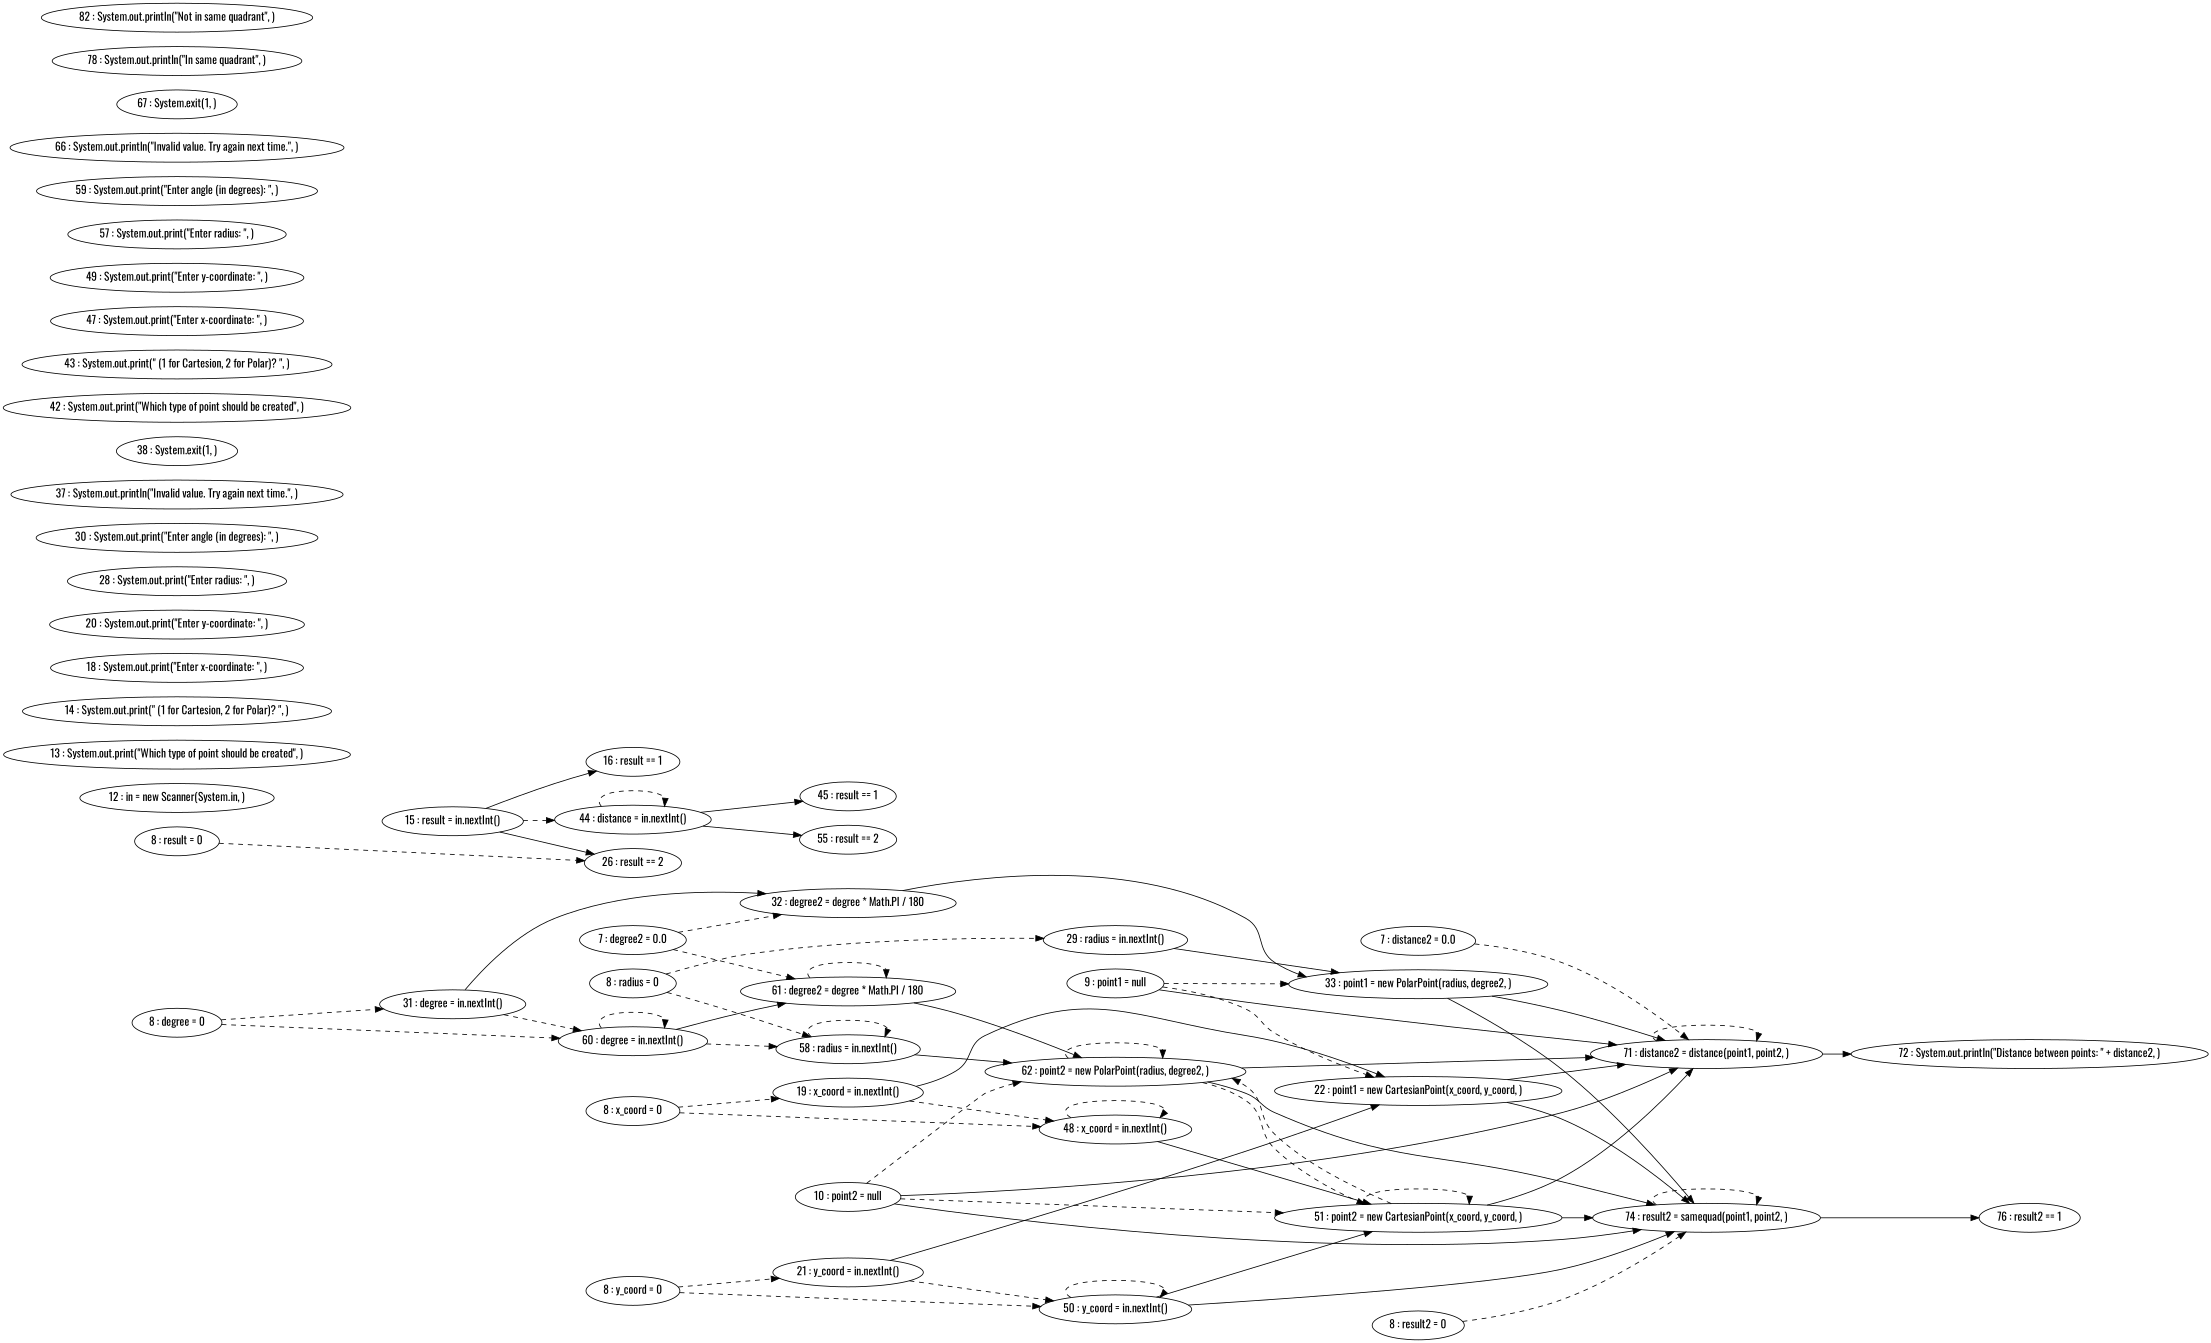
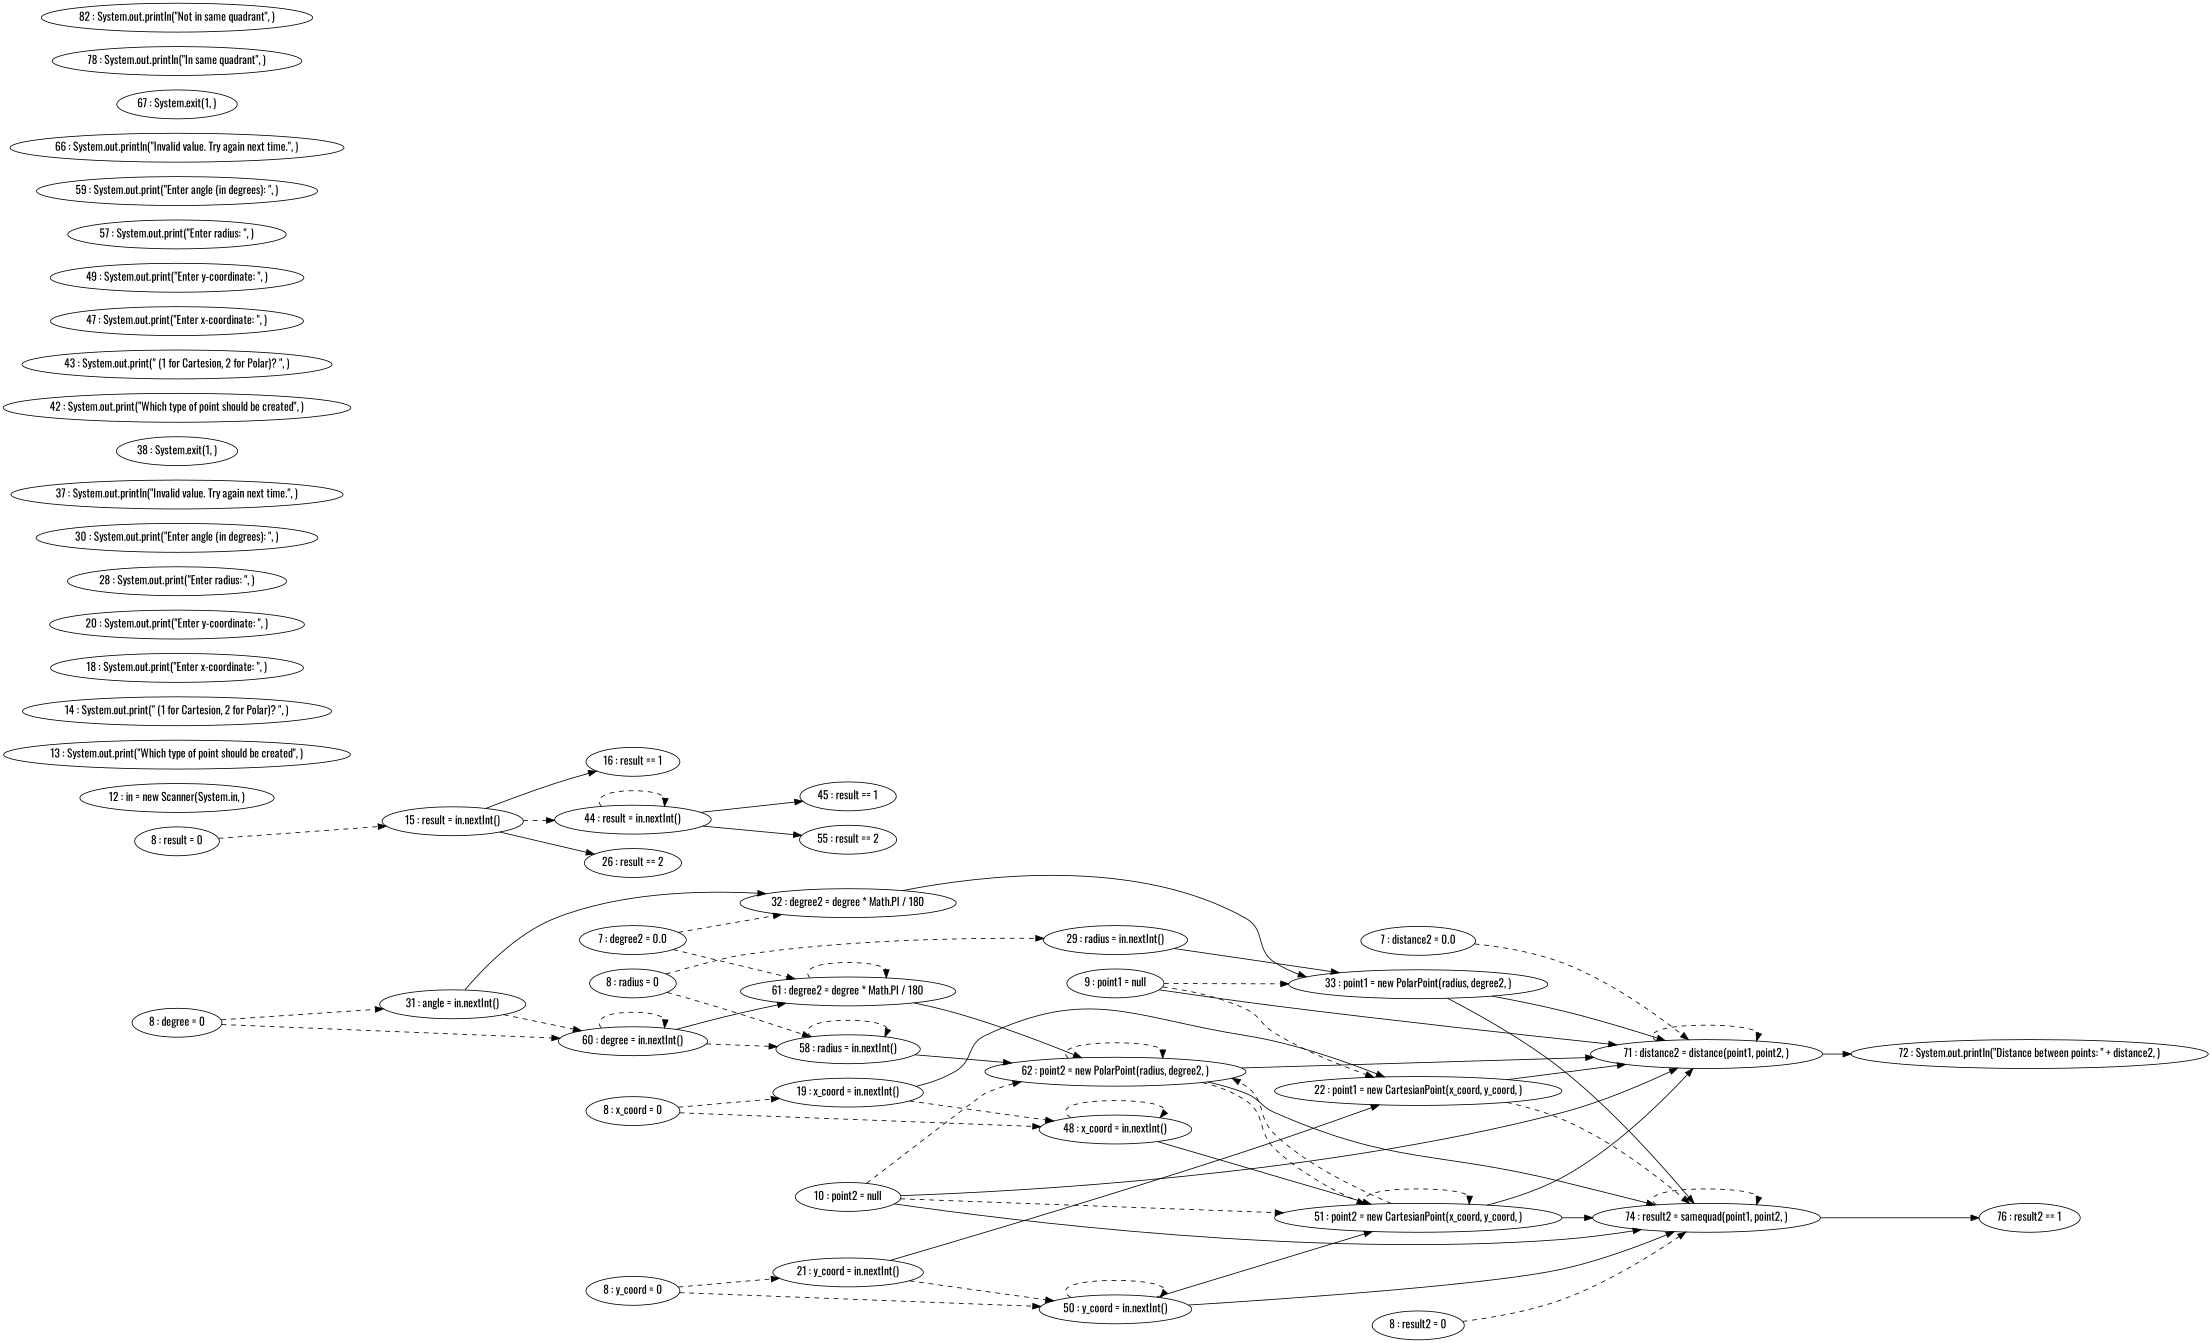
(633, 820) -> (633, 820)
(398, 852) -> (298, 832)
(453, 1004) -> (453, 1004)
(1601, 1139) -> (1601, 1139)
